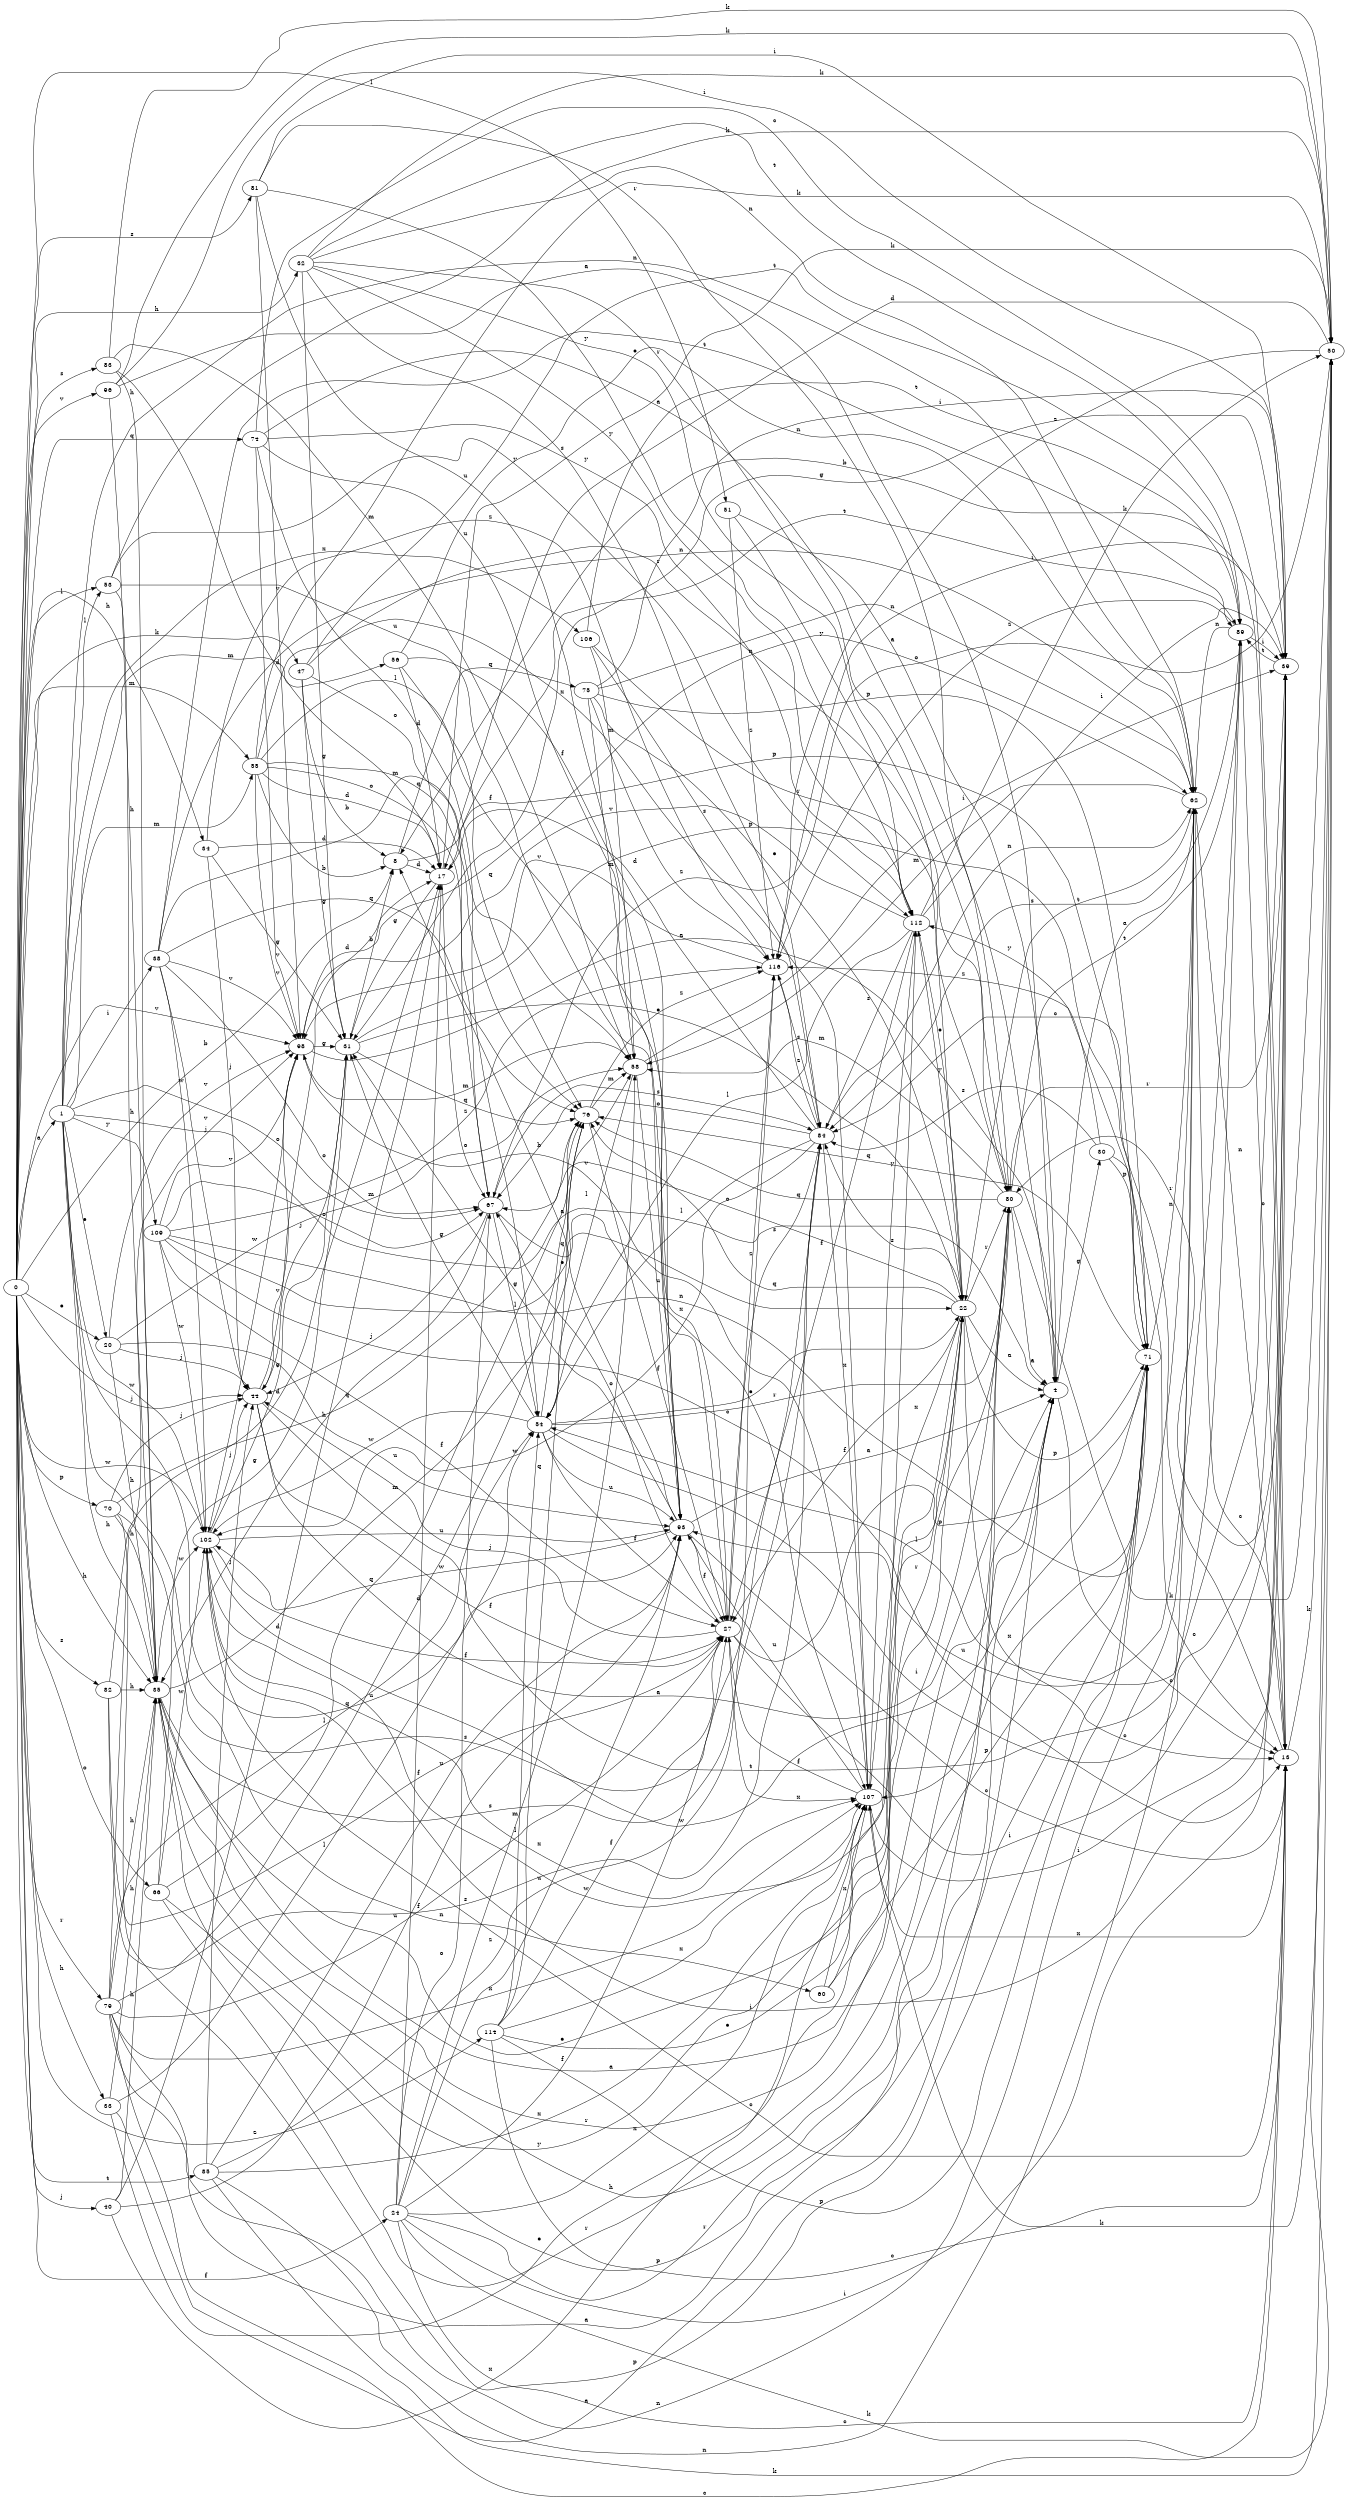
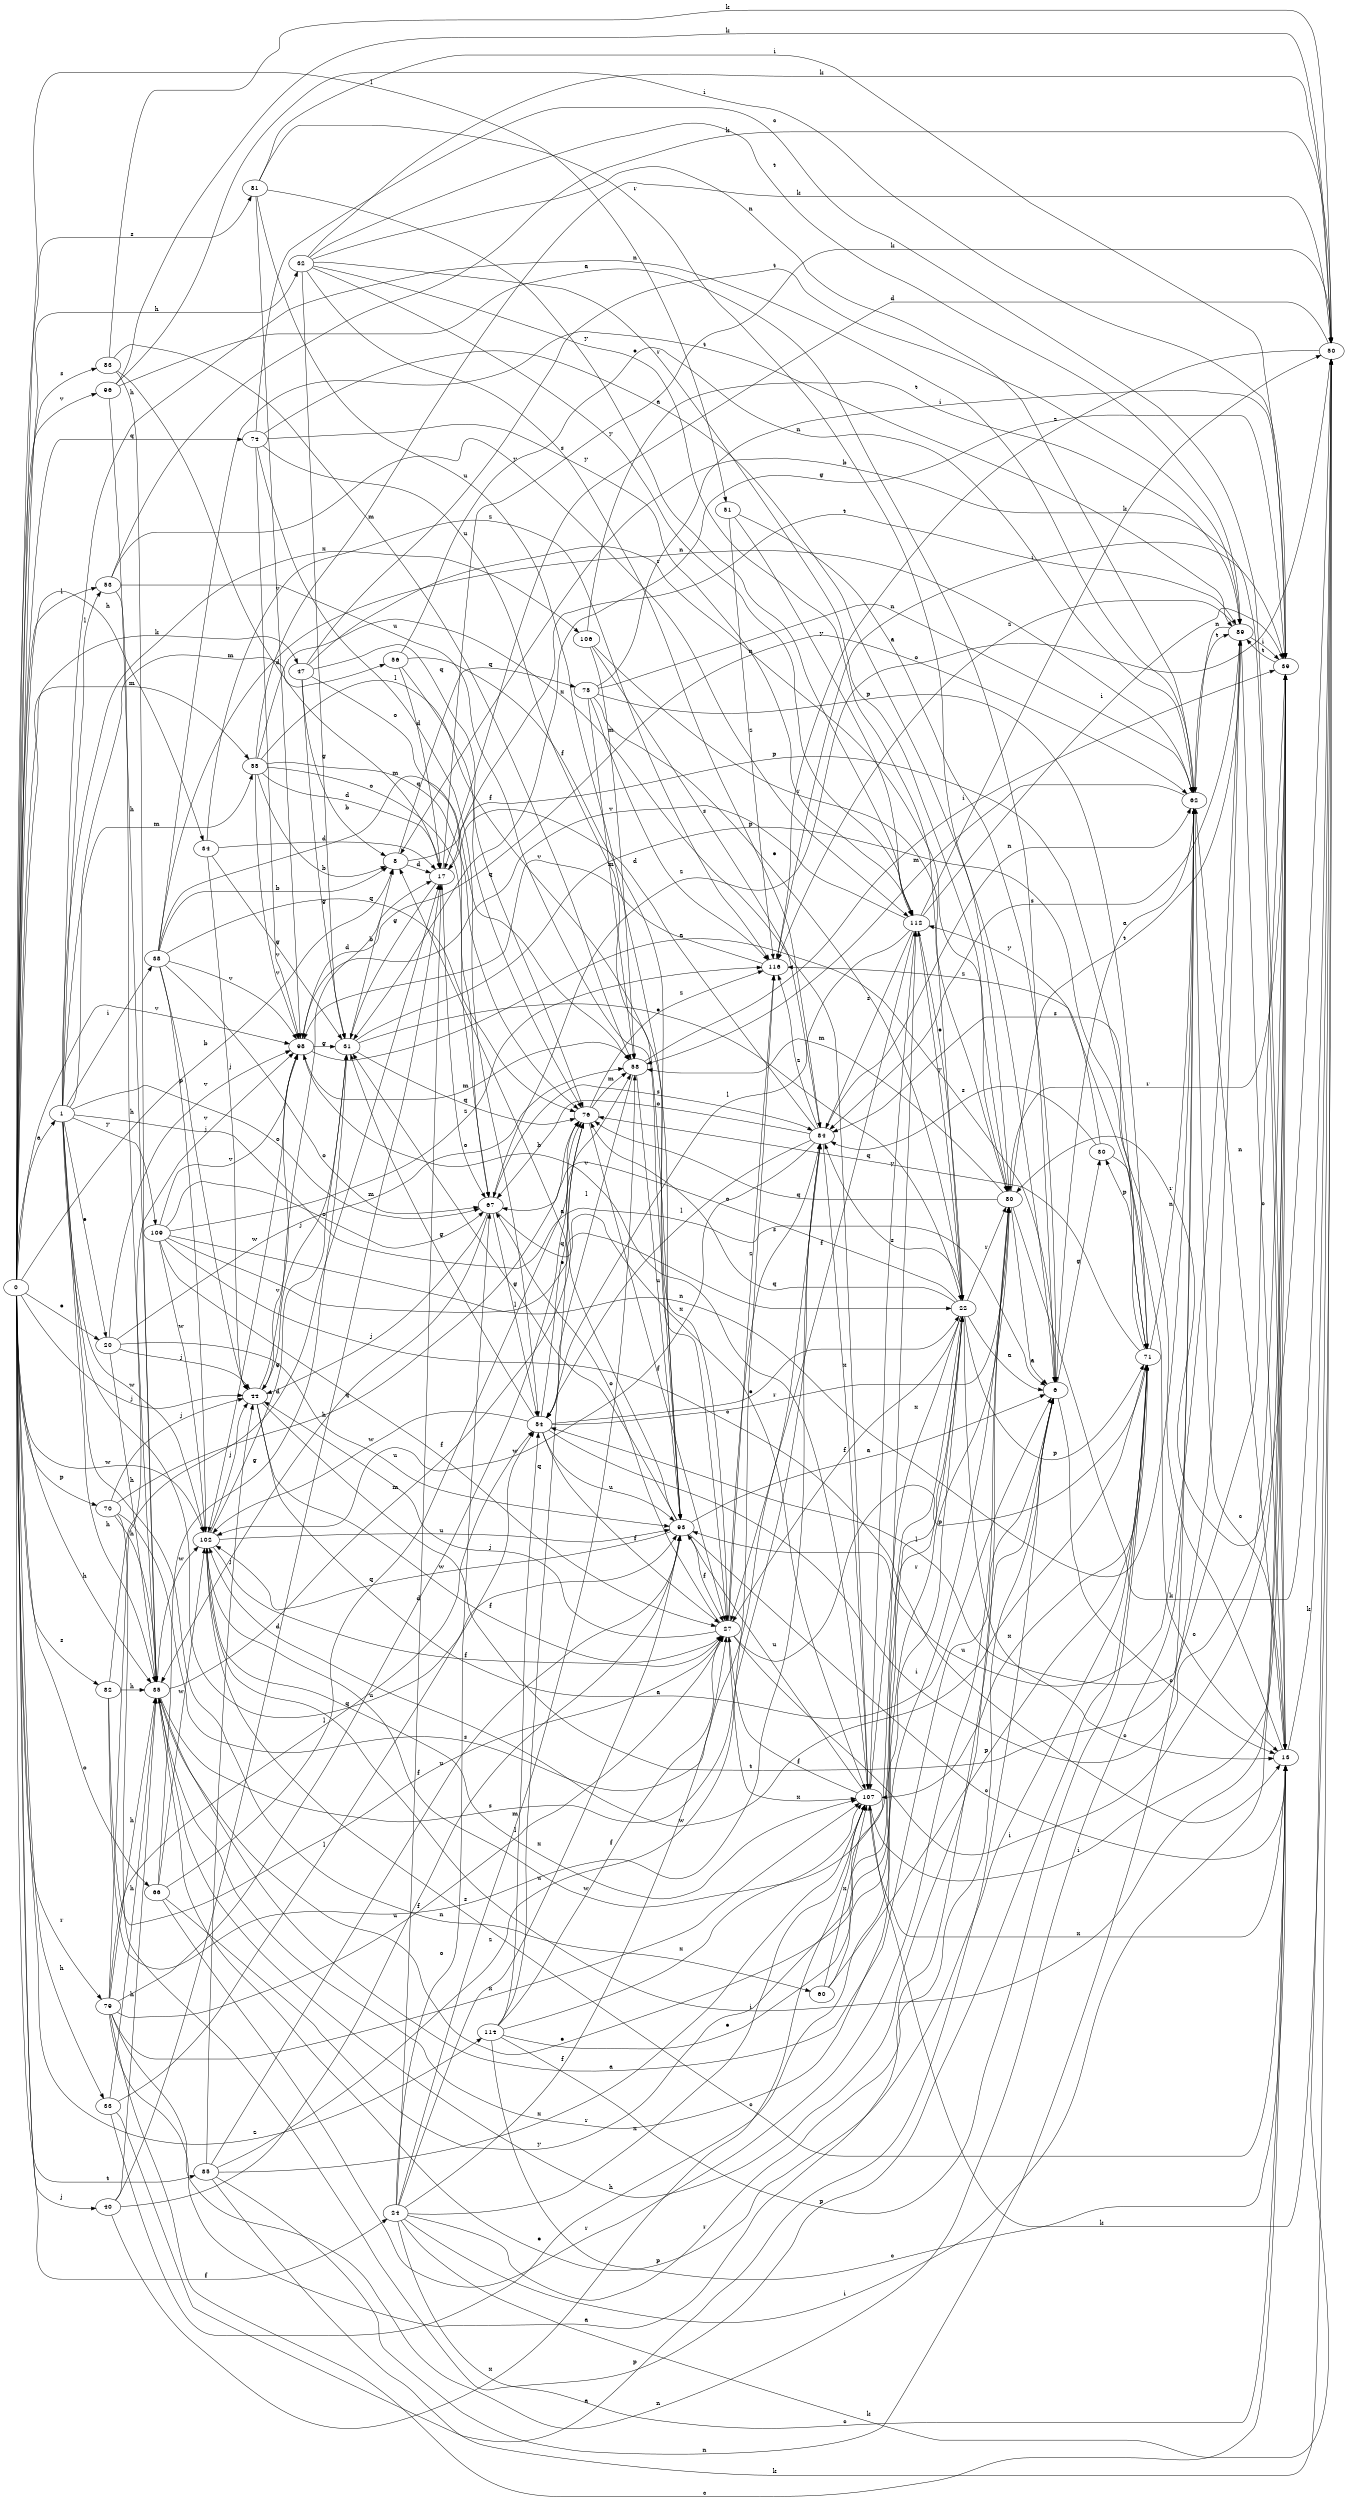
none -> (479, 840)
none -> (257, 892)
(1015, 1009) -> (1199, 711)
(1056, 1014) -> (1056, 1014)
(799, 1049) -> none
(182, 1081) -> (182, 1081)
(1133, 1278) -> (1132, 1274)
(1056, 1390) -> (1056, 1390)
